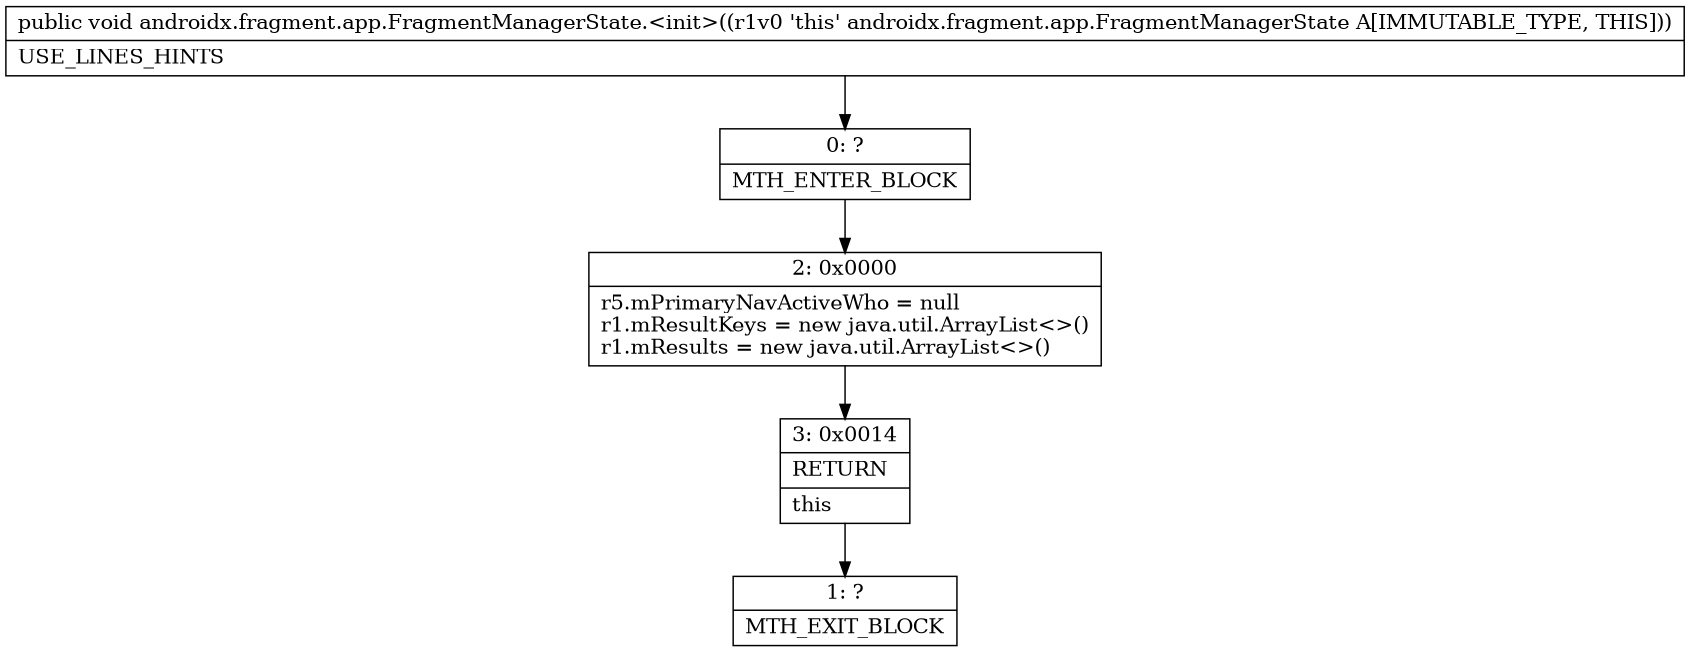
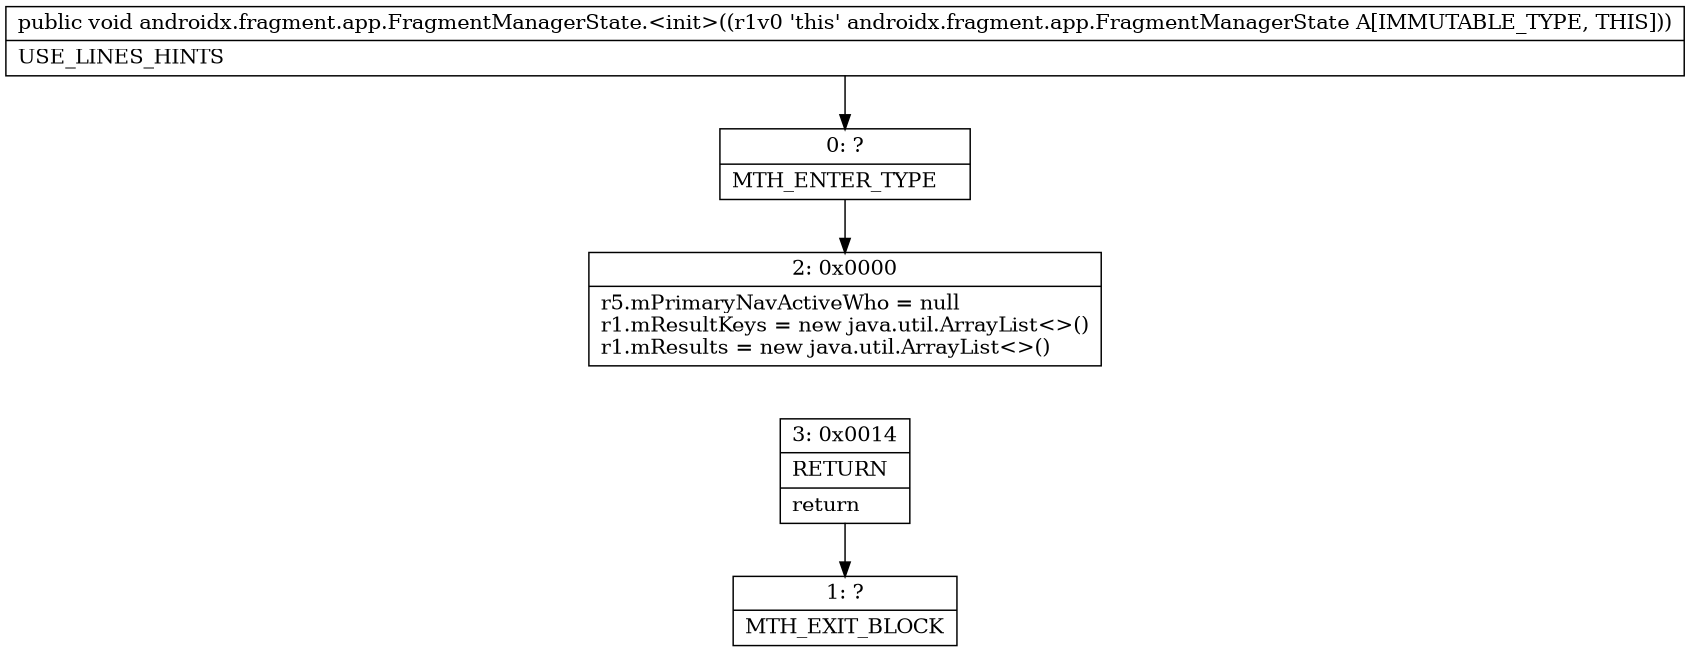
(845, 181) -> (835, 181)
(845, 385) -> none
(813, 505) -> (826, 505)
